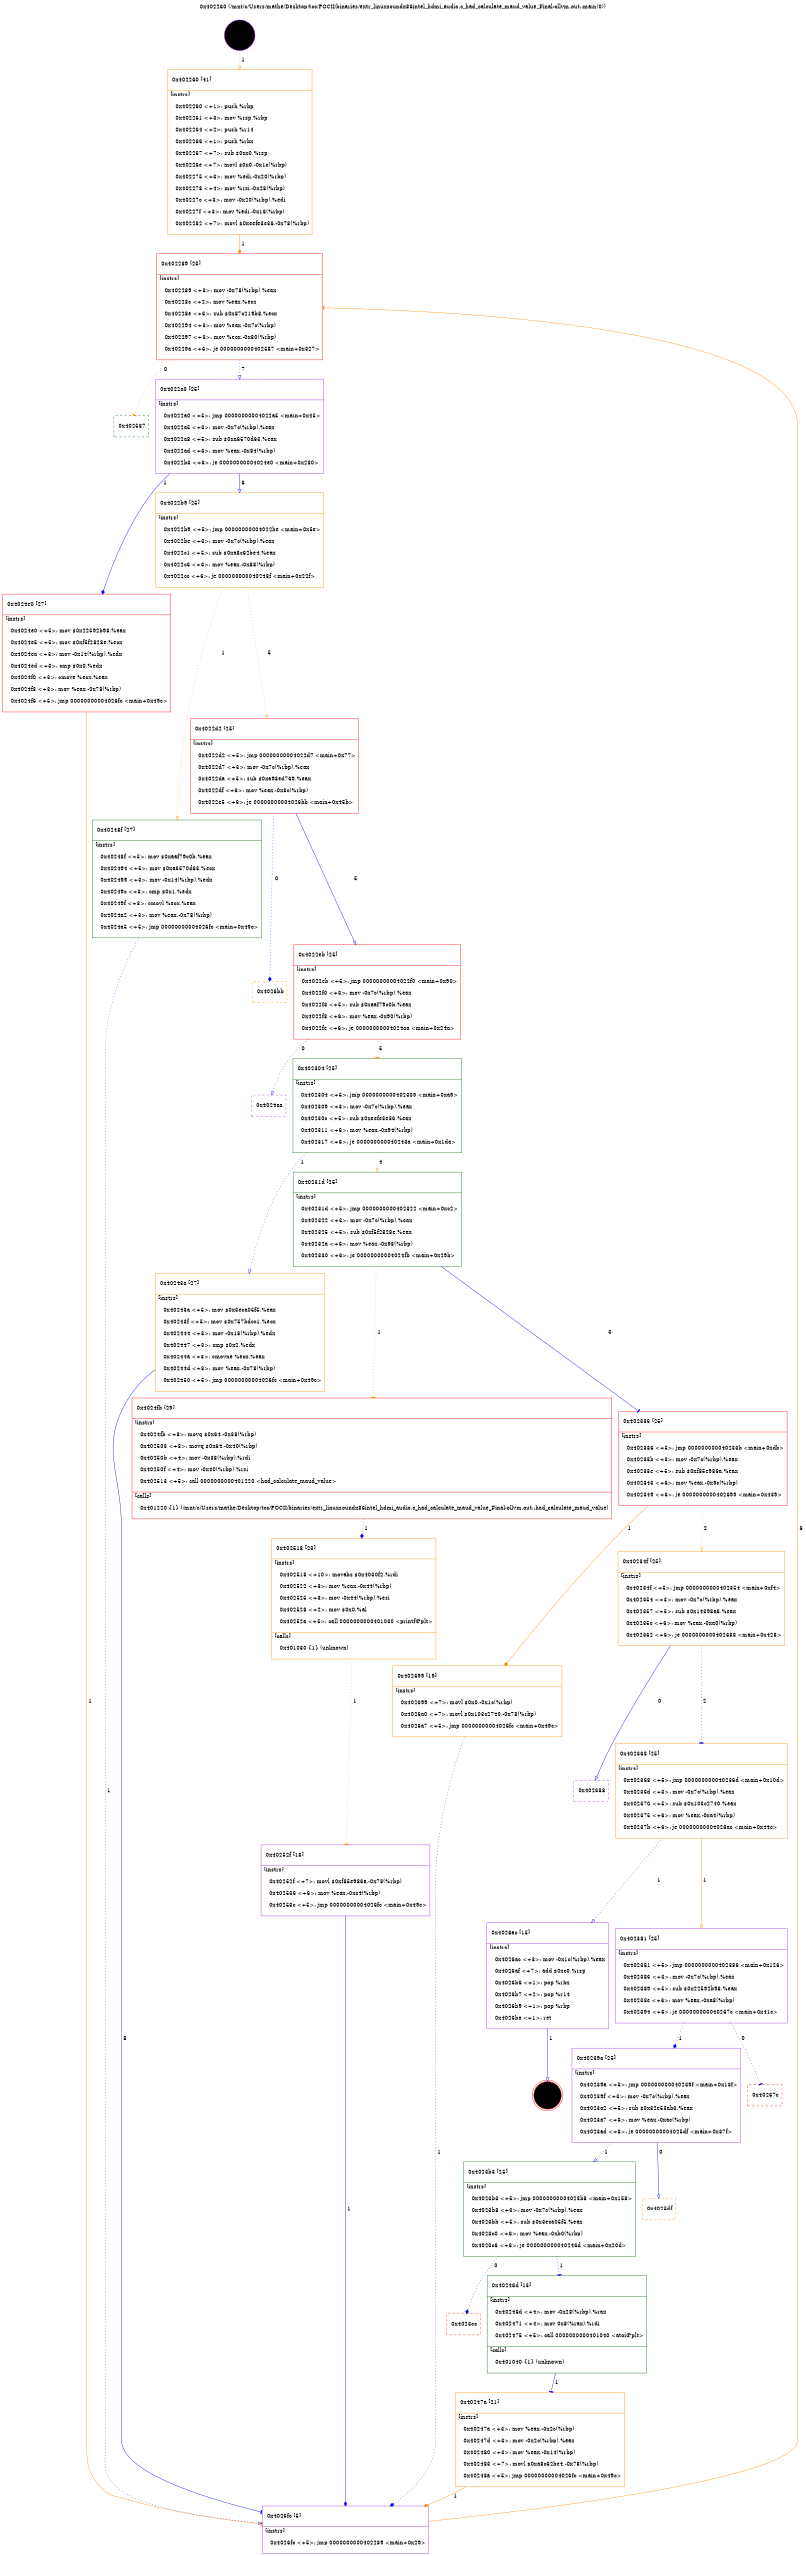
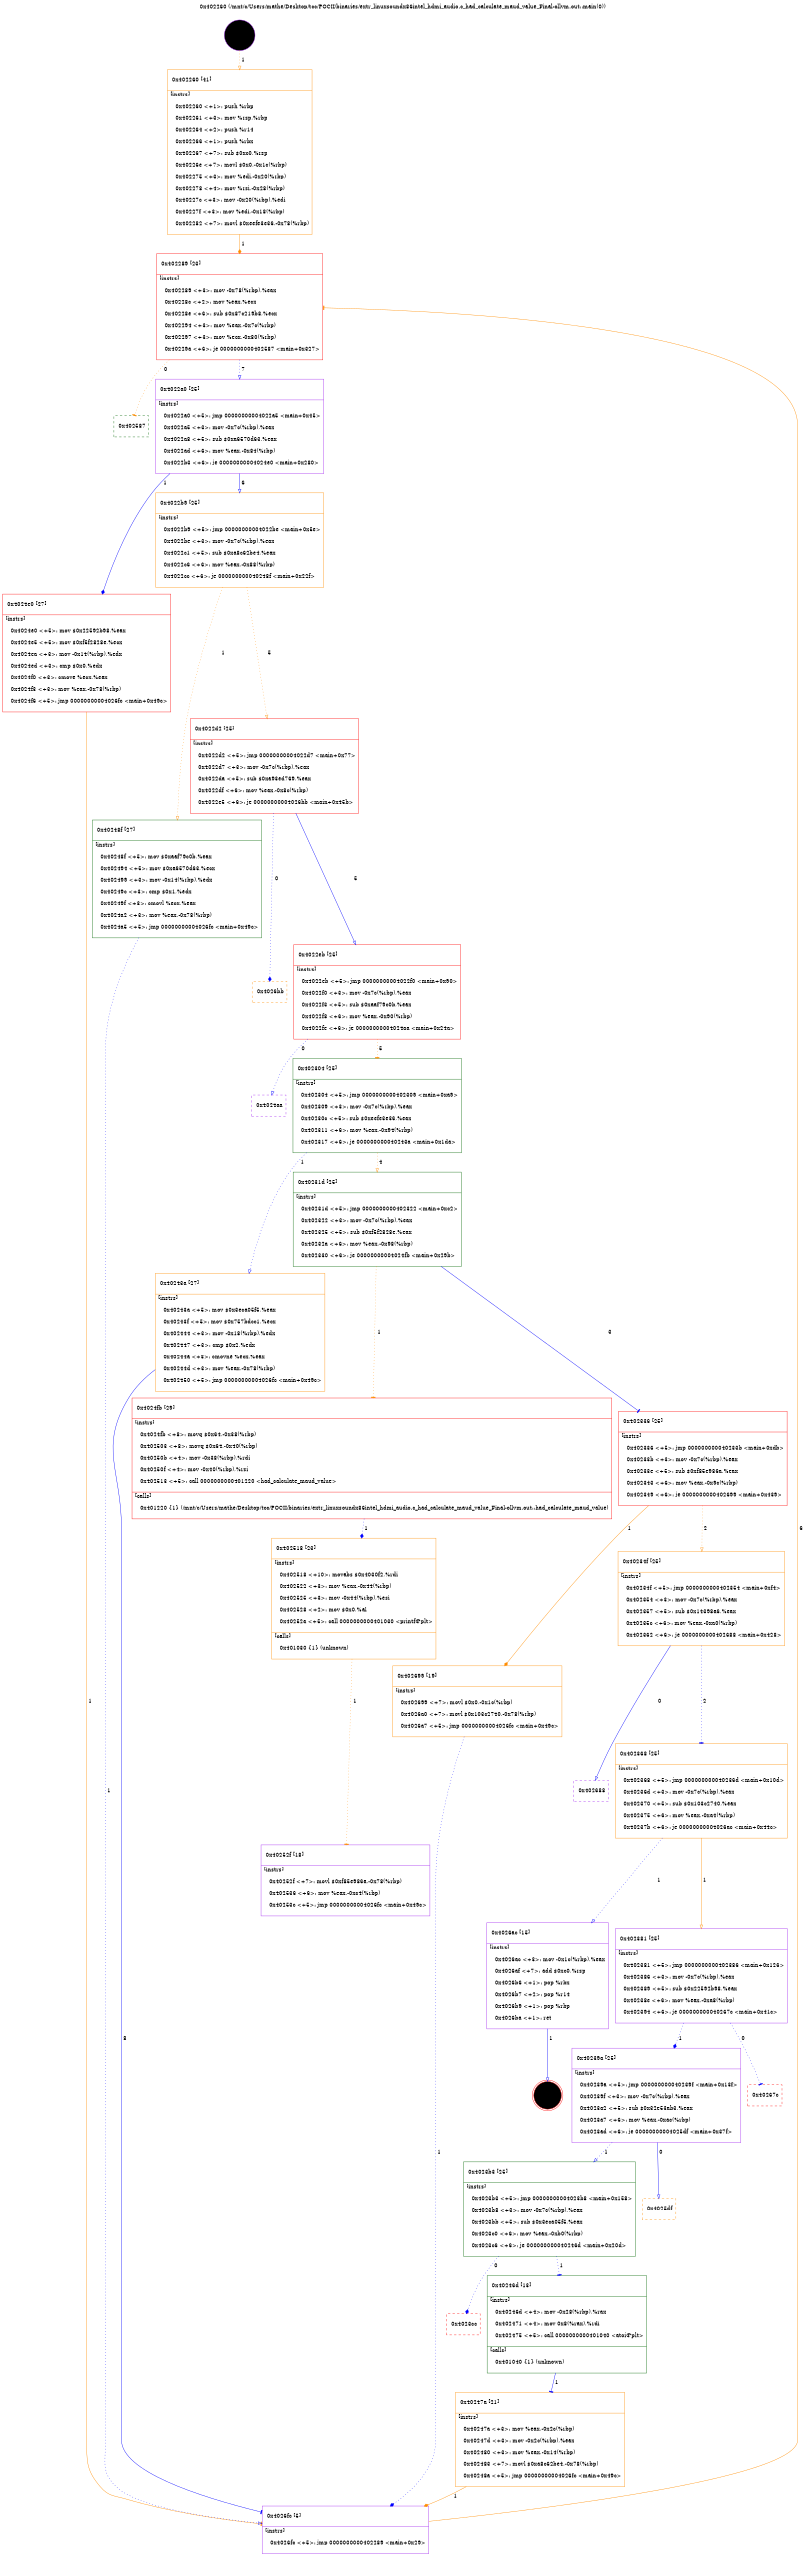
(345, 2209) -> none
